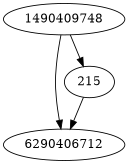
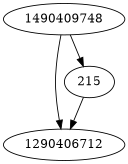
(64, 145) -> (64, 145)
